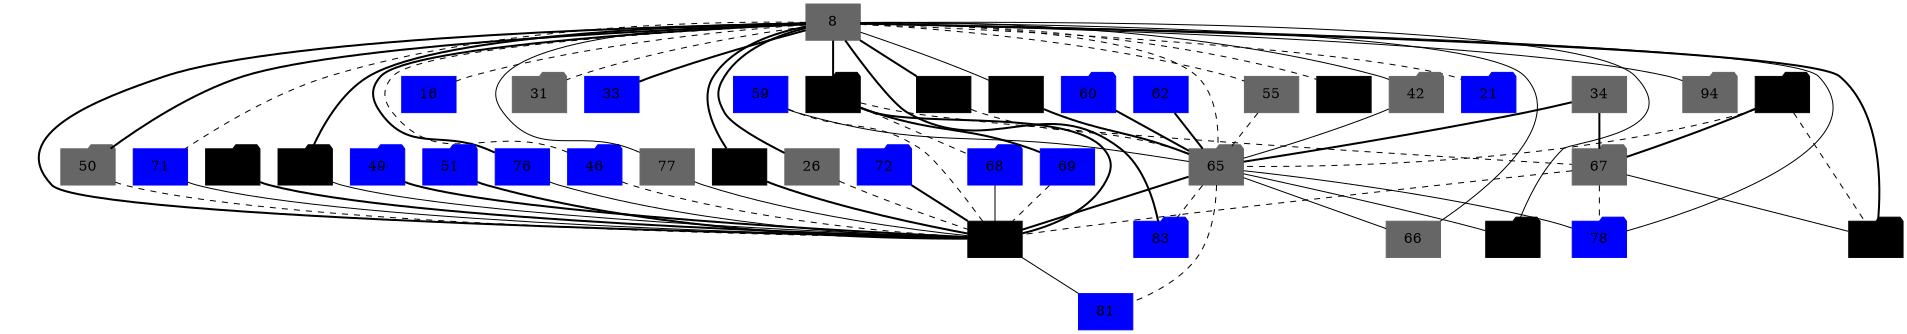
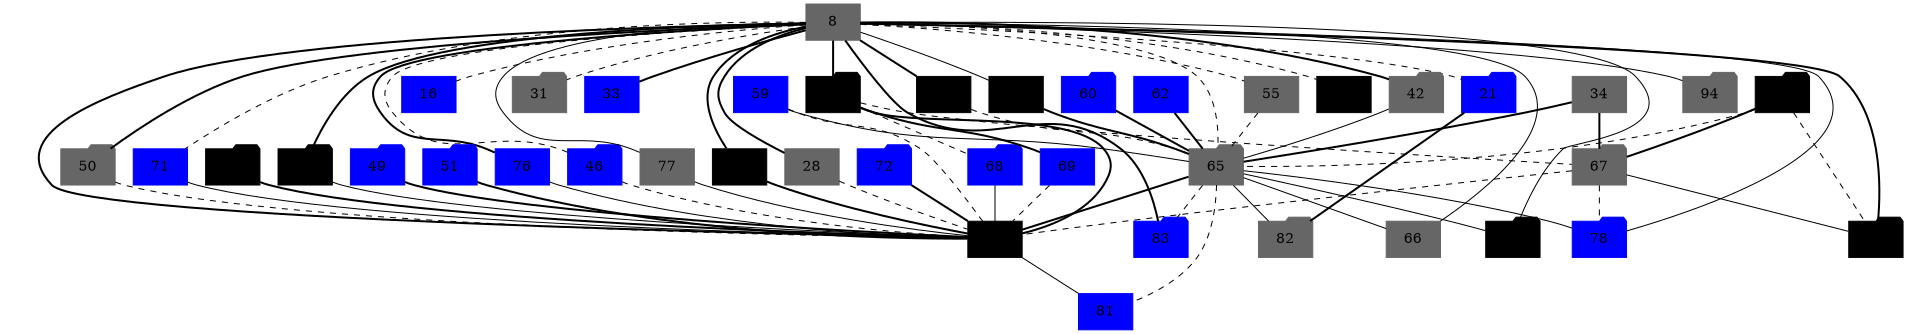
(1127, 33) -> (1127, 33)
(812, 167) -> (812, 167)
none -> (1286, 239)
